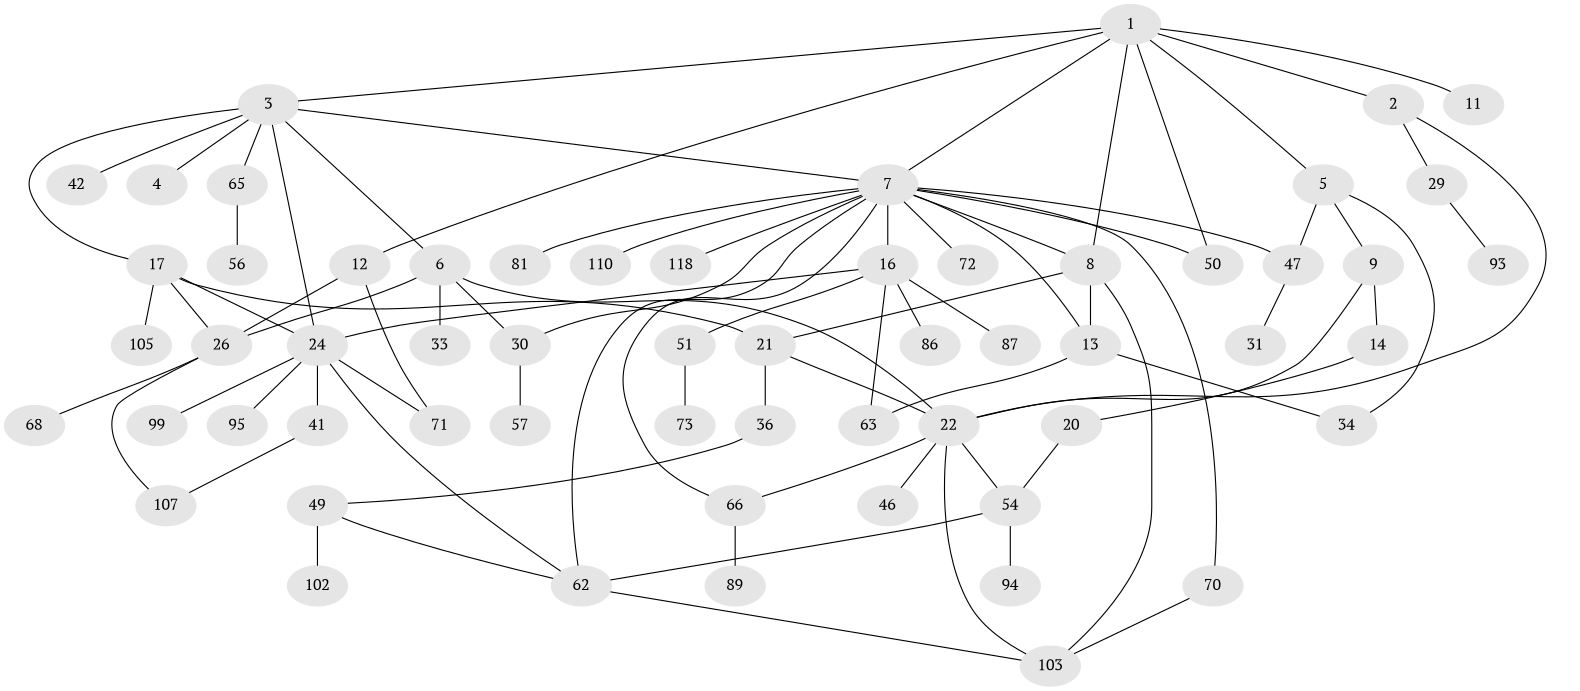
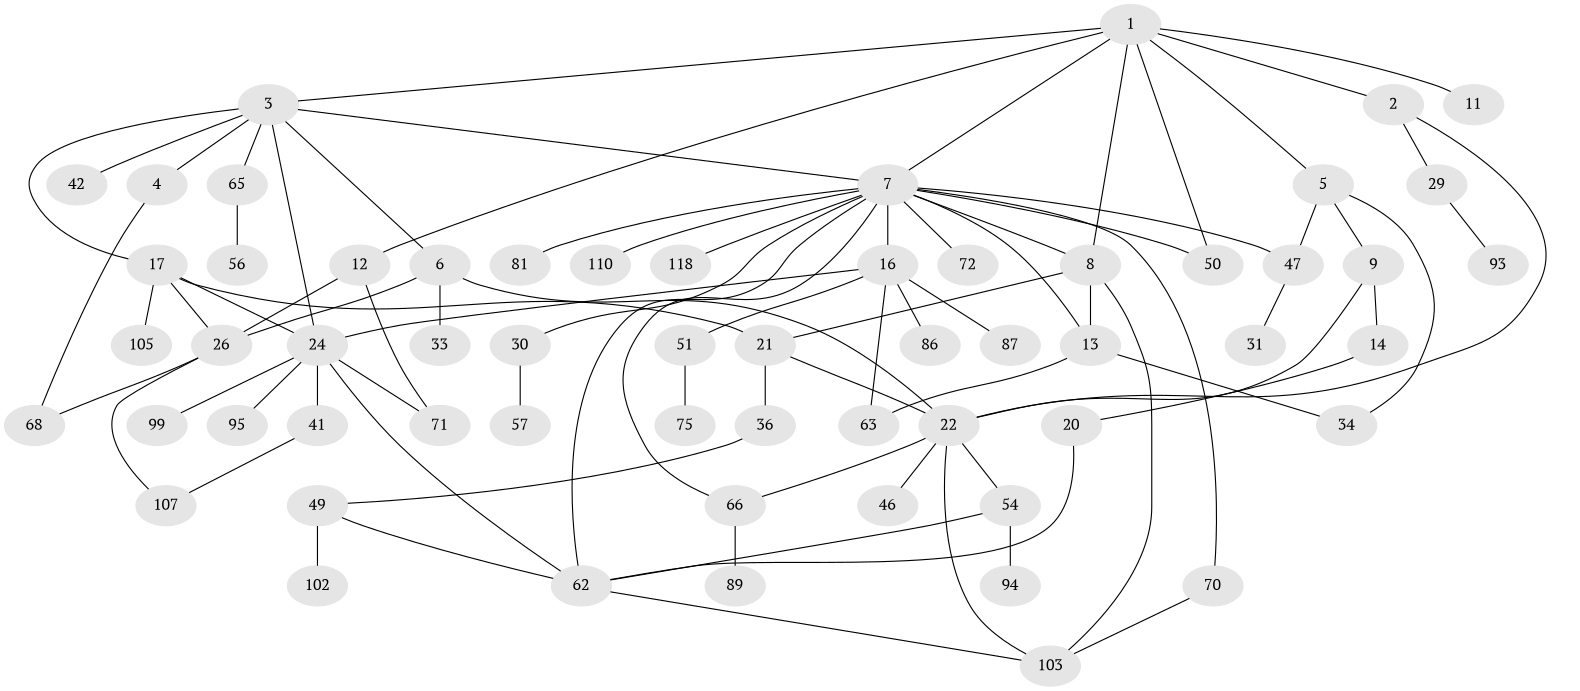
(472, 297) -> none
none -> (88, 302)
(685, 426) -> (685, 426)
(1041, 466) -> (876, 562)
